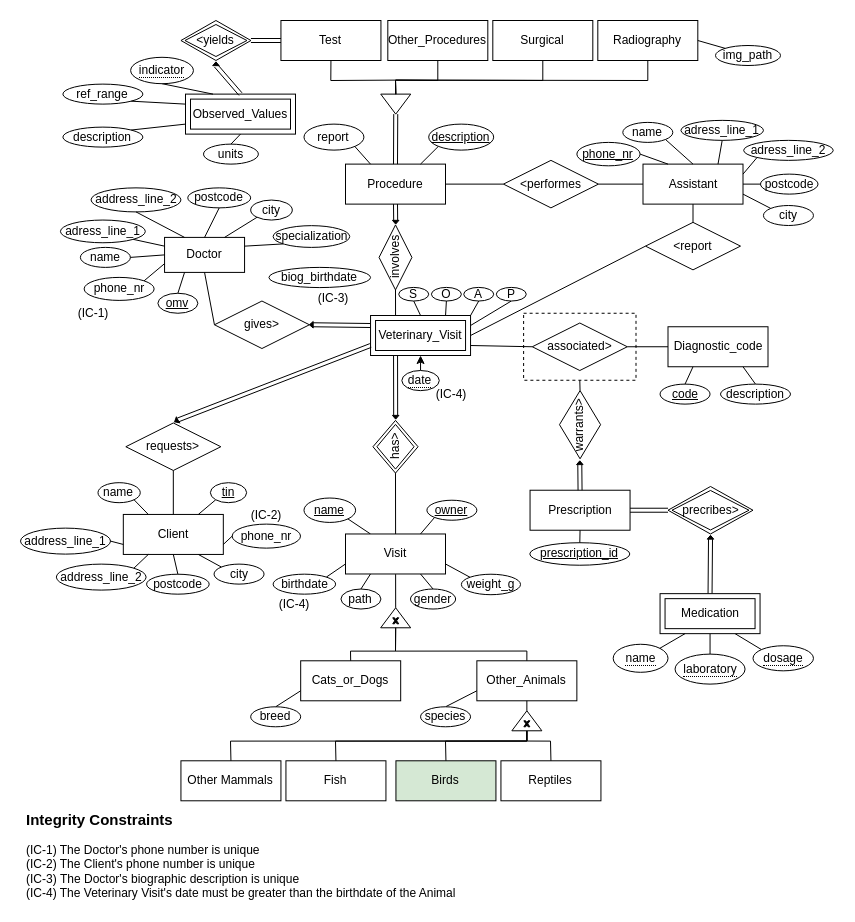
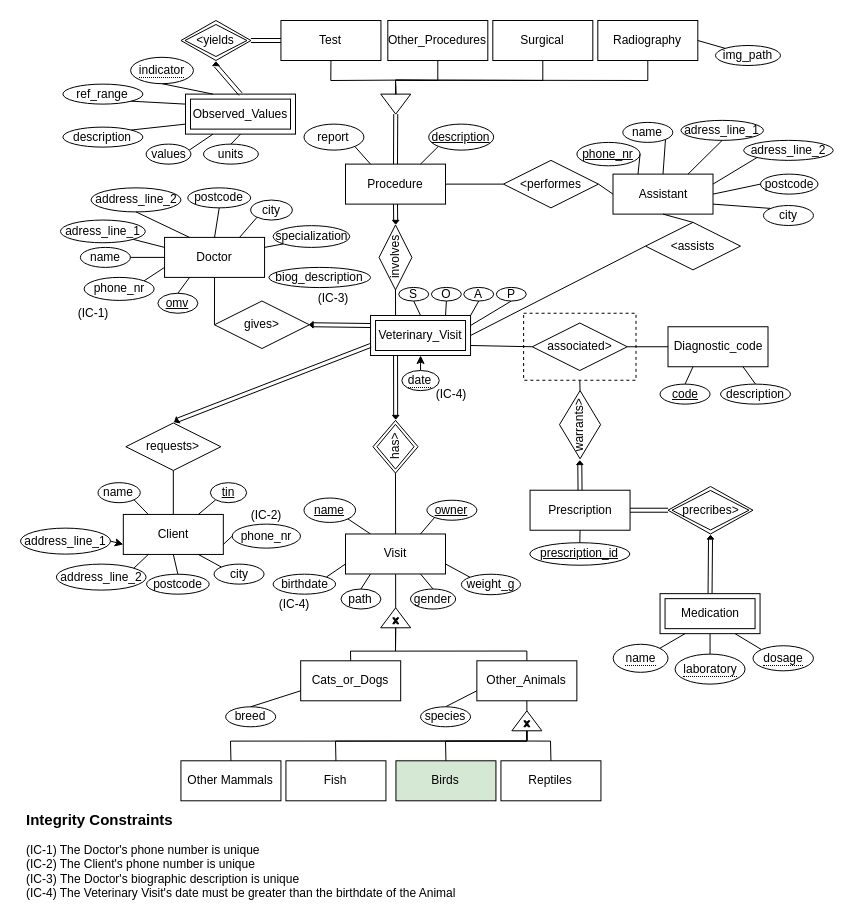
none -> (191, 149)
none -> (169, 154)
(693, 184) -> (663, 194)
(693, 247) -> (693, 247)
(205, 255) -> (215, 257)
(320, 278) -> (320, 278)
(117, 543) -> (115, 542)
(276, 717) -> (251, 717)
